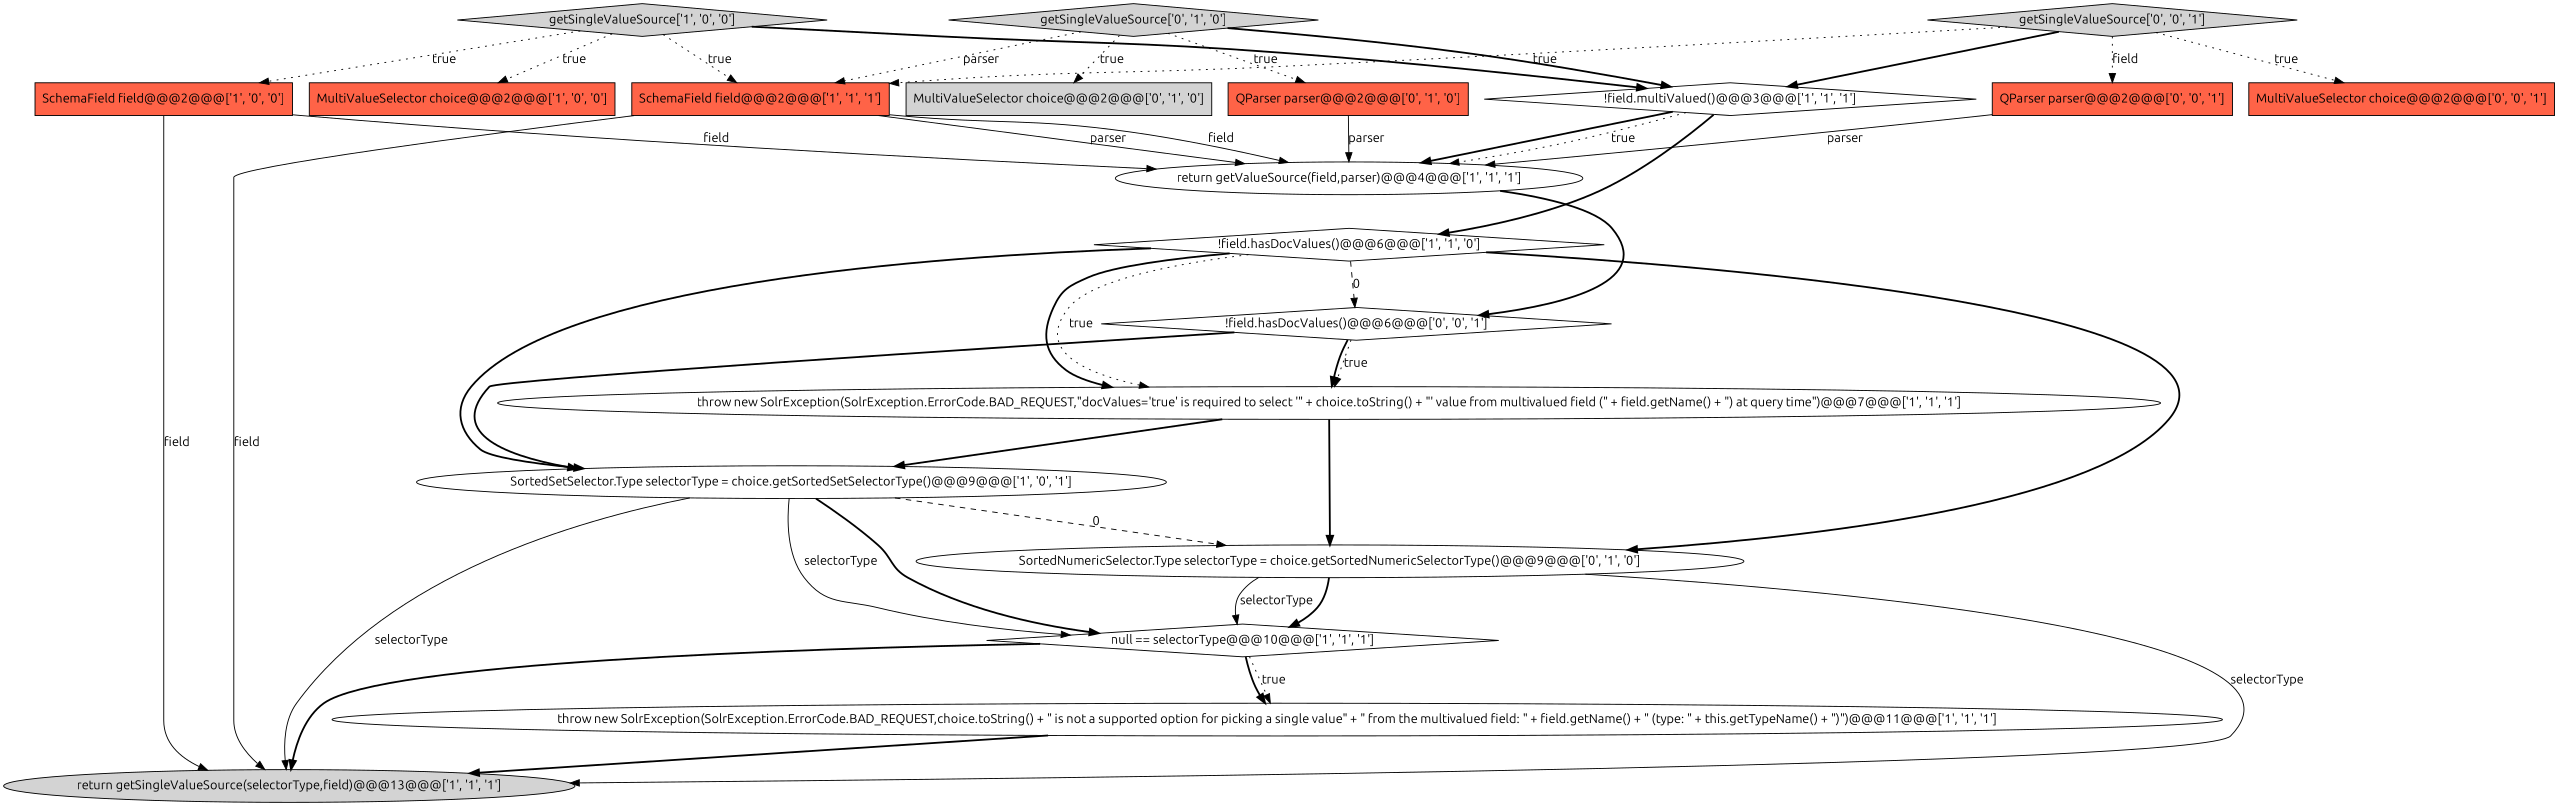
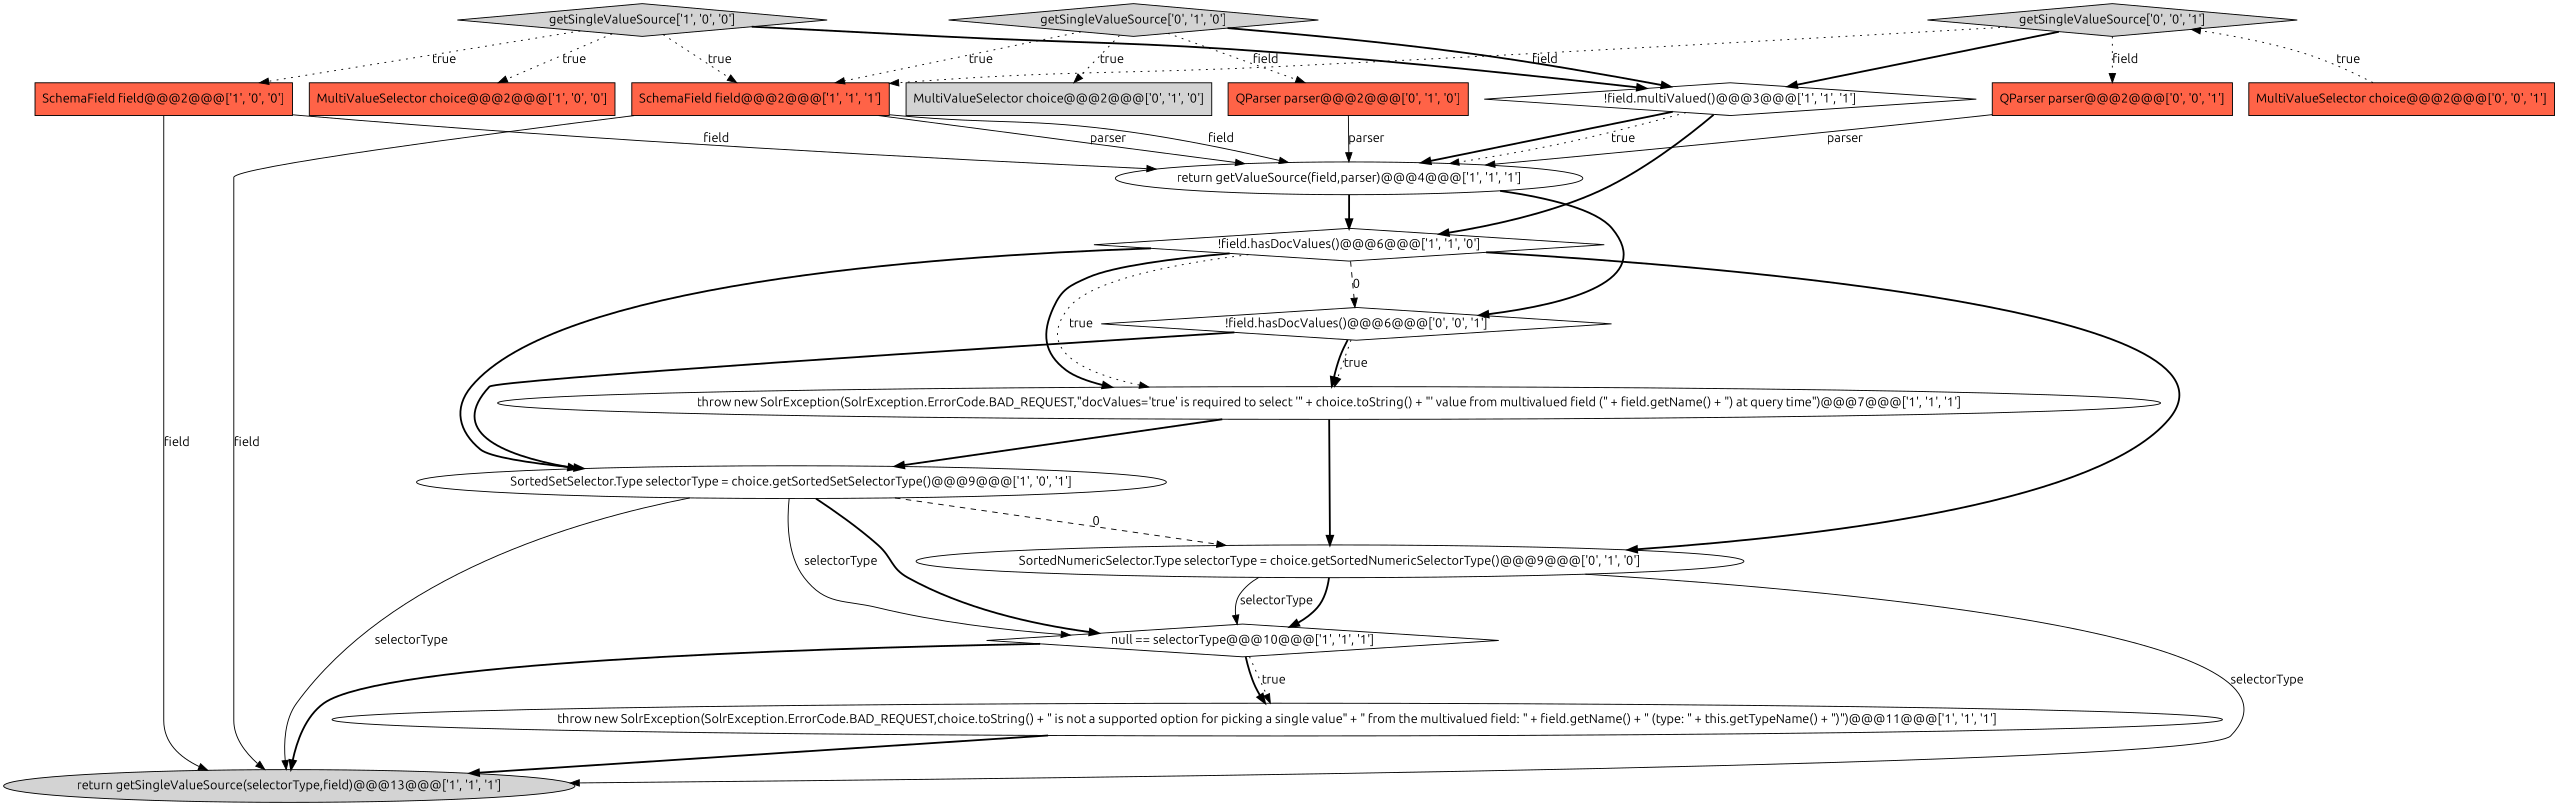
(2245, 56) -> (2289, 49)
(981, 60) -> (981, 60)
(1266, 60) -> (1266, 60)
(1545, 60) -> (1545, 60)
none -> (1349, 207)
